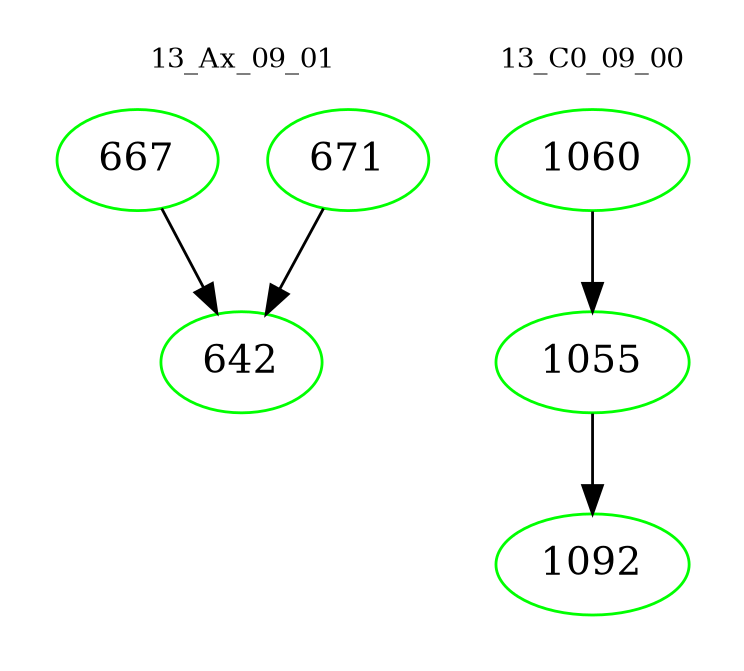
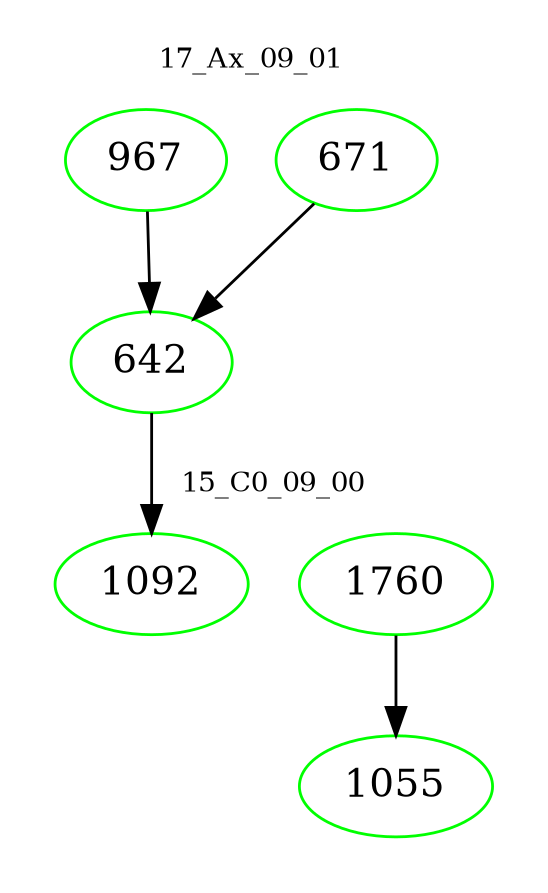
(243, 60) -> (251, 60)
(593, 60) -> (274, 484)
(138, 160) -> (146, 160)
(593, 160) -> (396, 584)
(593, 450) -> (152, 475)
